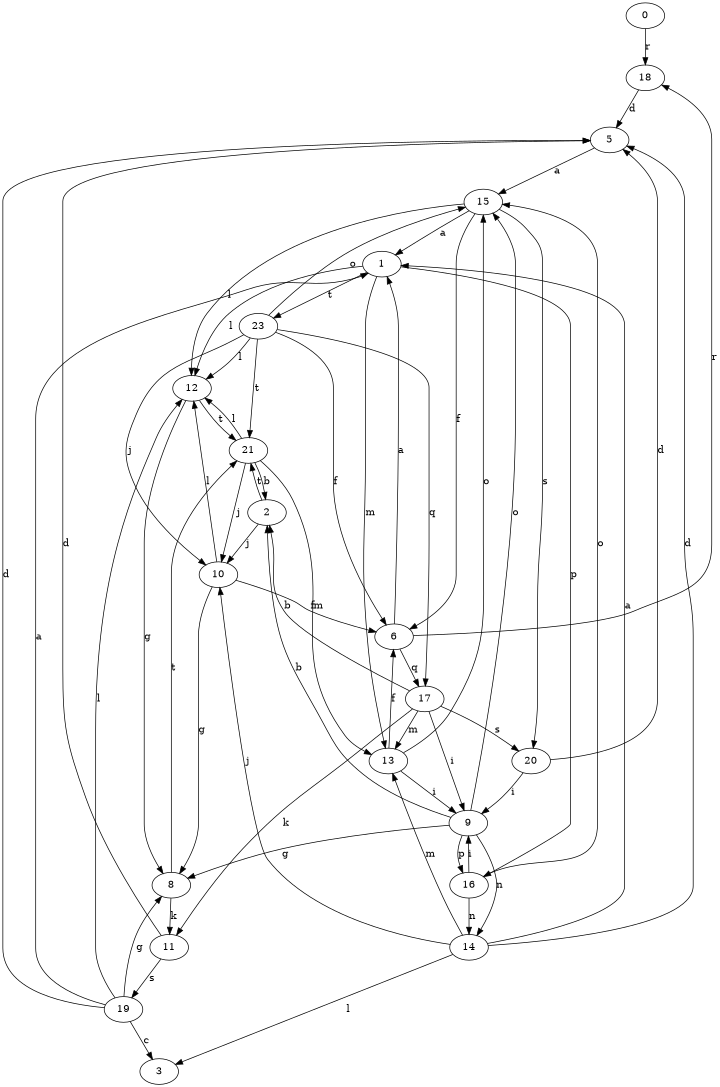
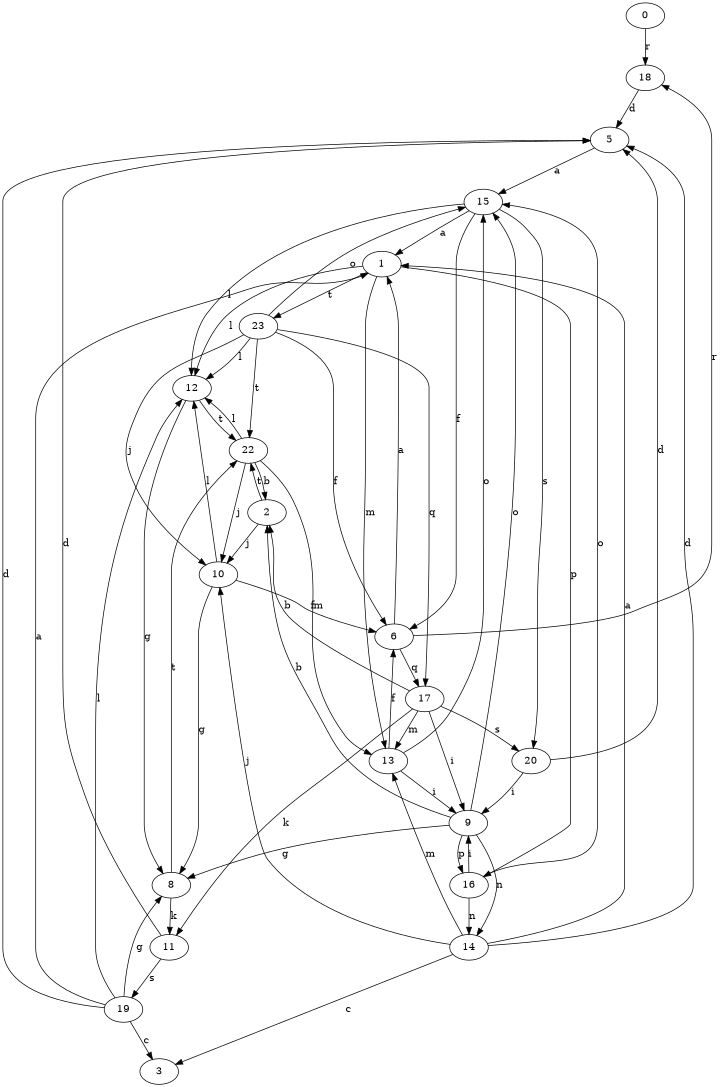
(248, 450) -> (248, 450)
(348, 1009) -> (348, 1009)
